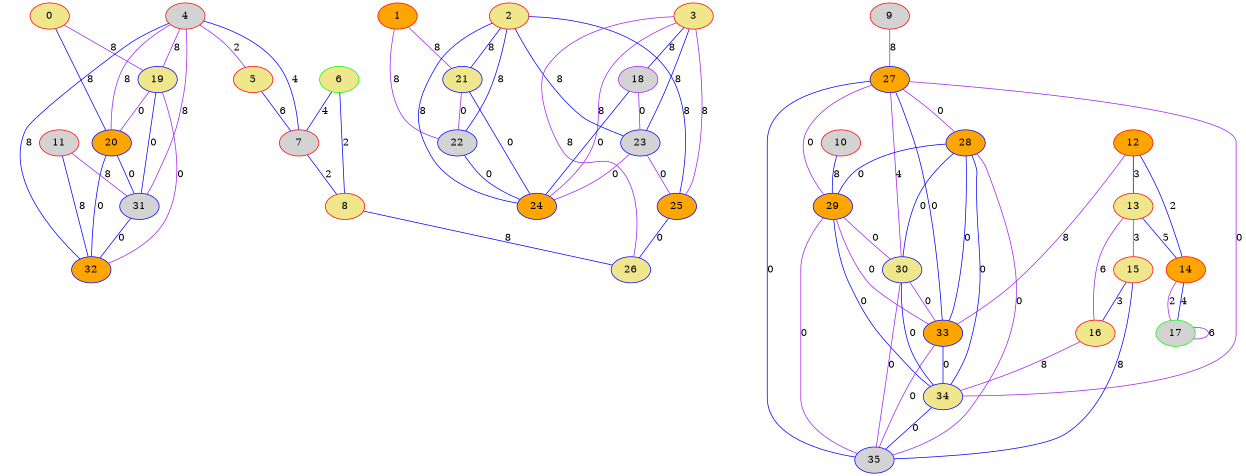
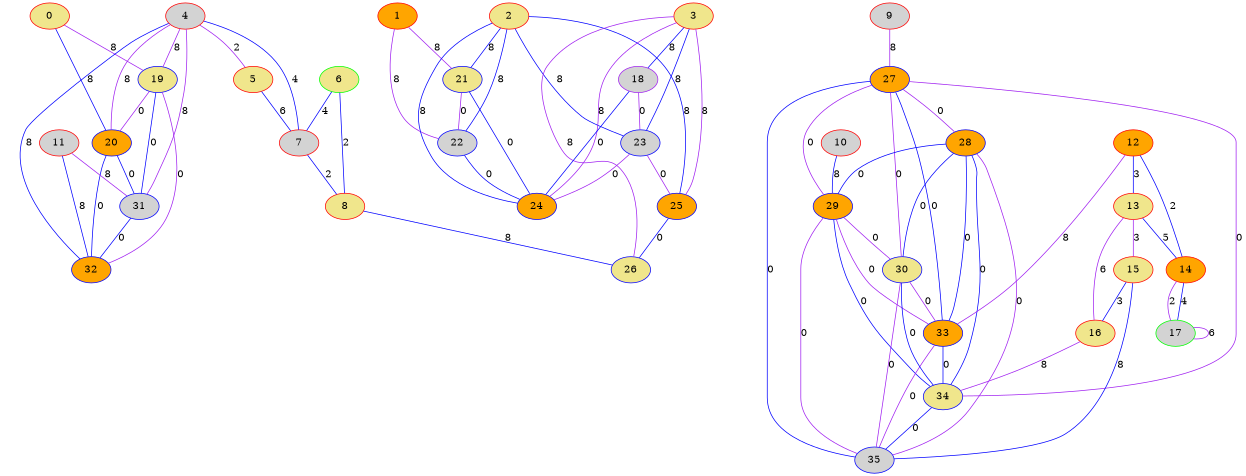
(899, 175) -> (899, 175)
